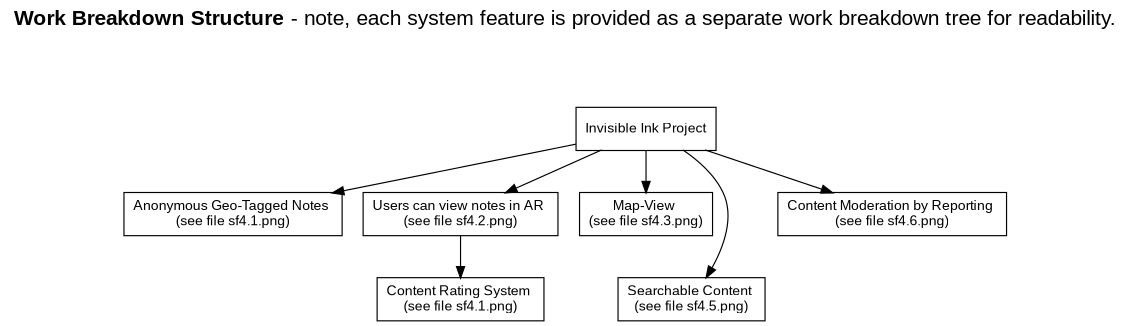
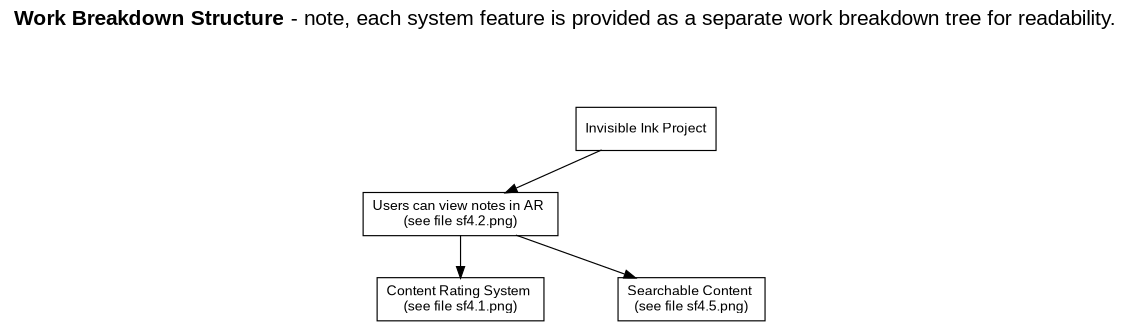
(726, 202) -> (570, 255)
(233, 214) -> none
(646, 214) -> none
(892, 214) -> none
